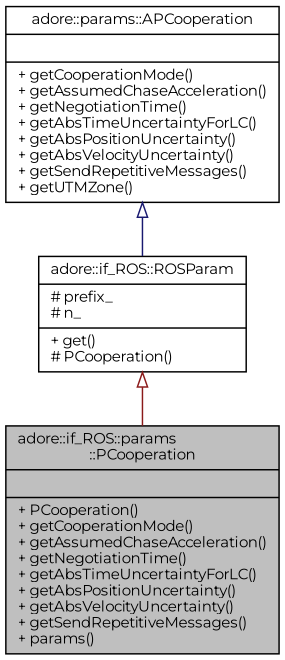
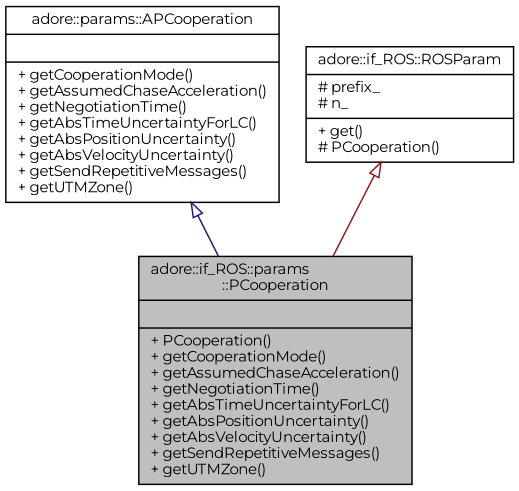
(142, 237) -> (208, 236)
(56, 639) -> (208, 470)
